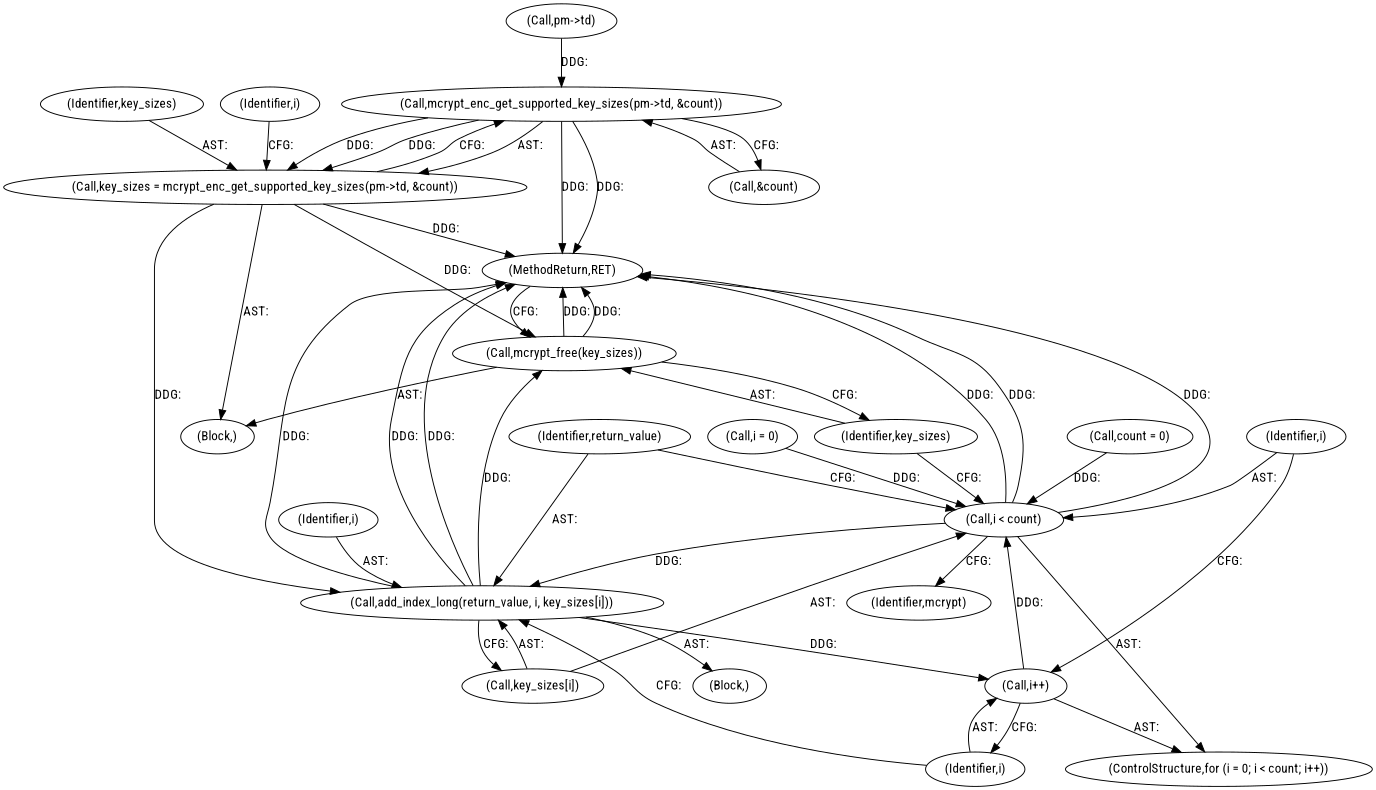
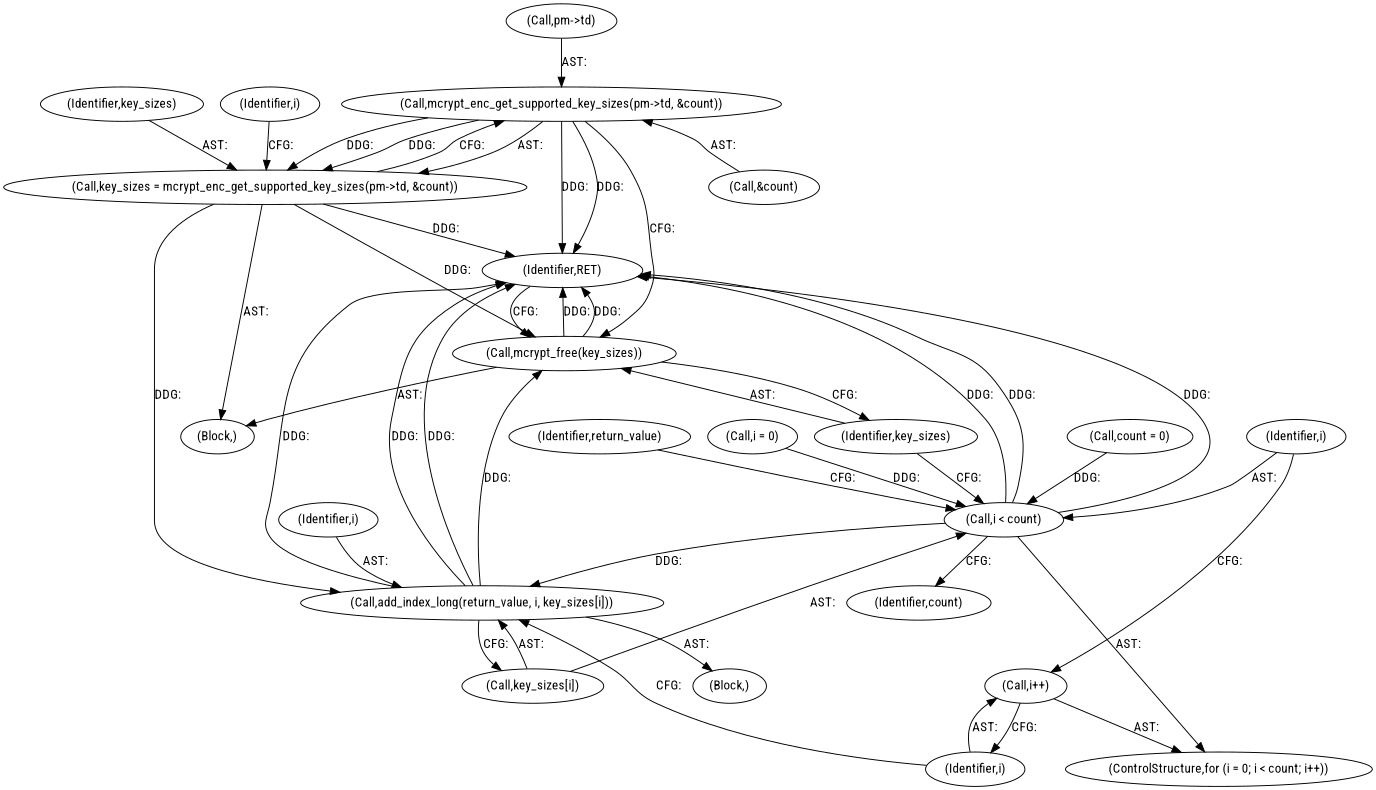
(576, 63) -> (576, 63)
(726, 130) -> (648, 226)
(562, 270) -> (562, 270)
(544, 516) -> none
(919, 603) -> (919, 603)
(1016, 608) -> none
(779, 647) -> none
